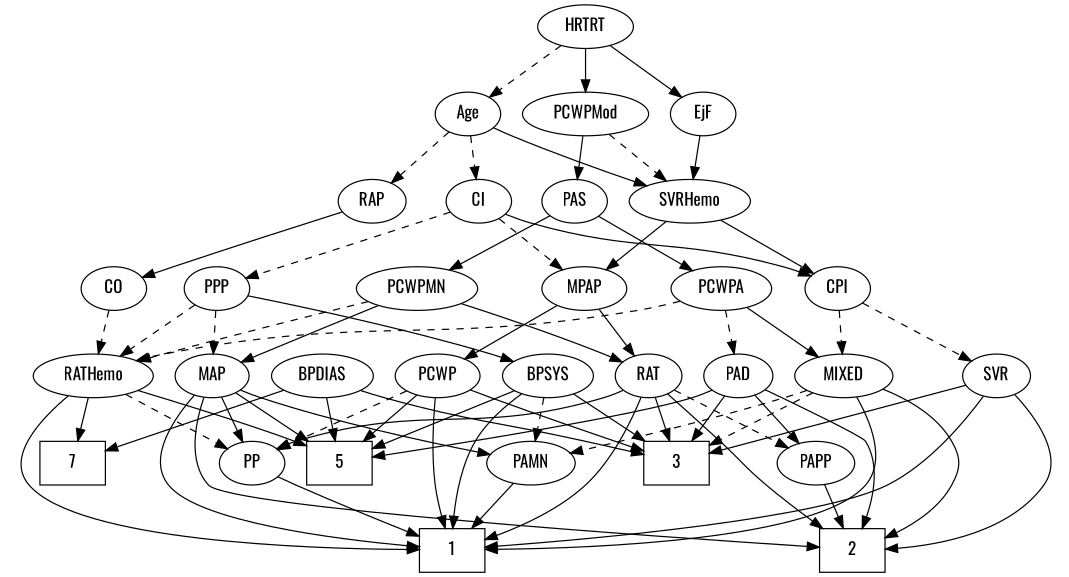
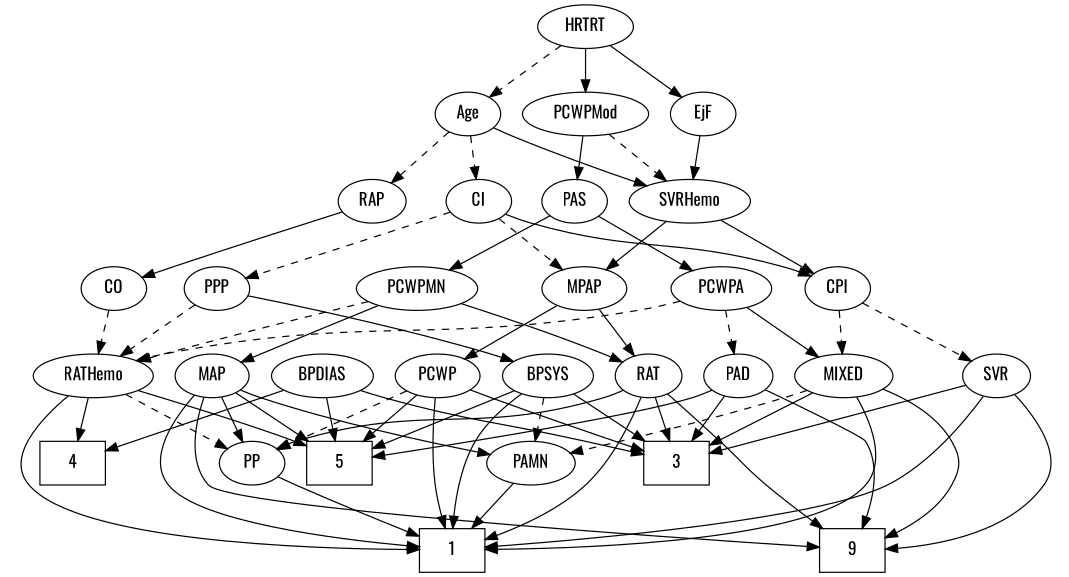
(215, 326) -> none
(764, 417) -> (767, 416)
(73, 463) -> (73, 463)
(816, 463) -> none
(852, 550) -> (852, 550)
